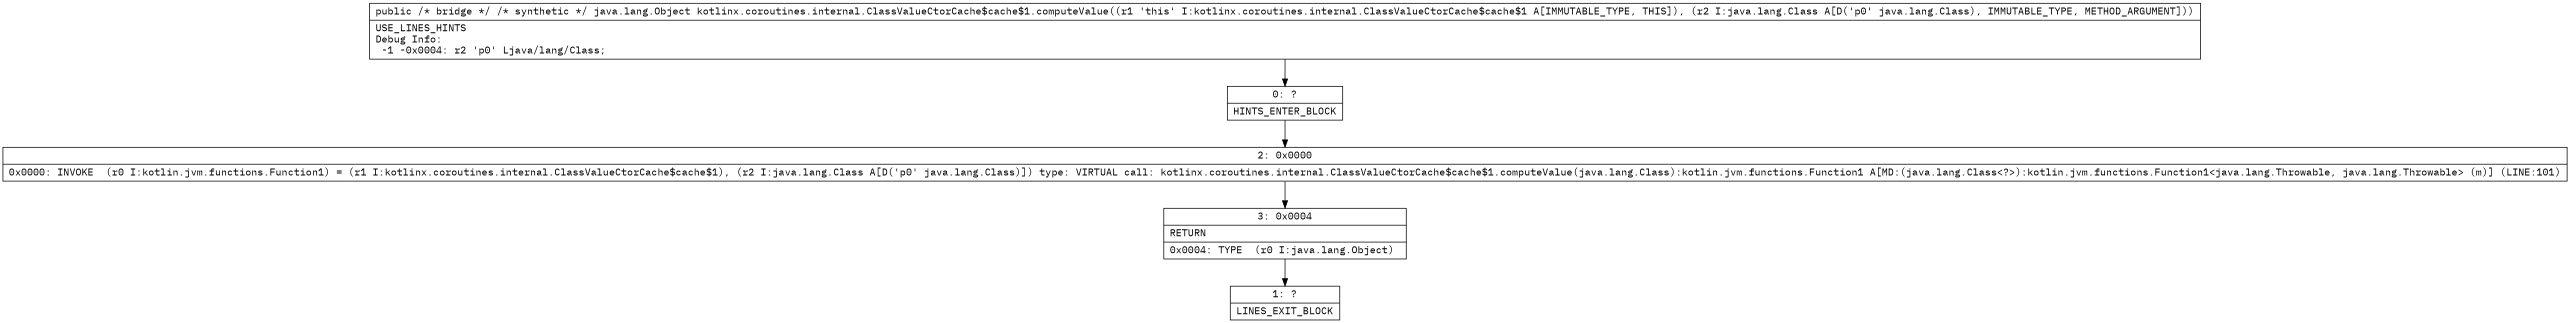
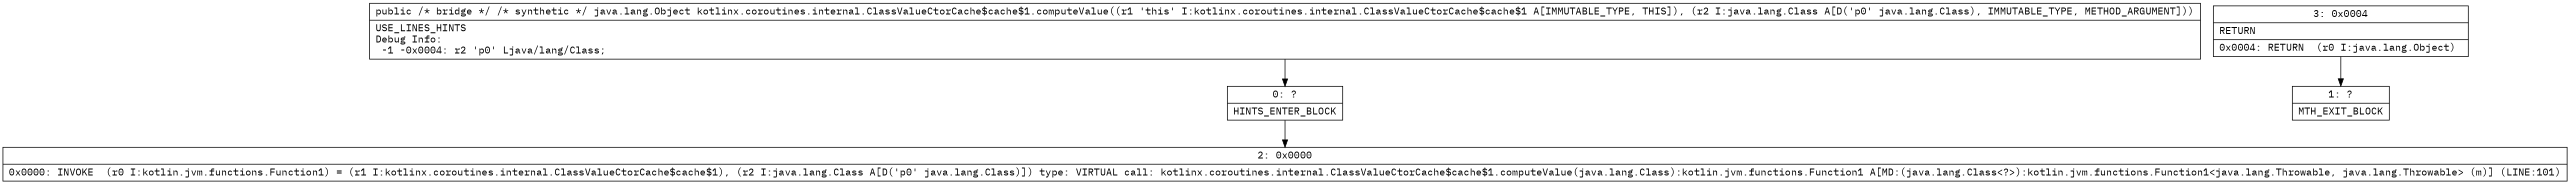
(1285, 191) -> none
(1285, 250) -> (2341, 48)
(1285, 311) -> (2341, 111)
